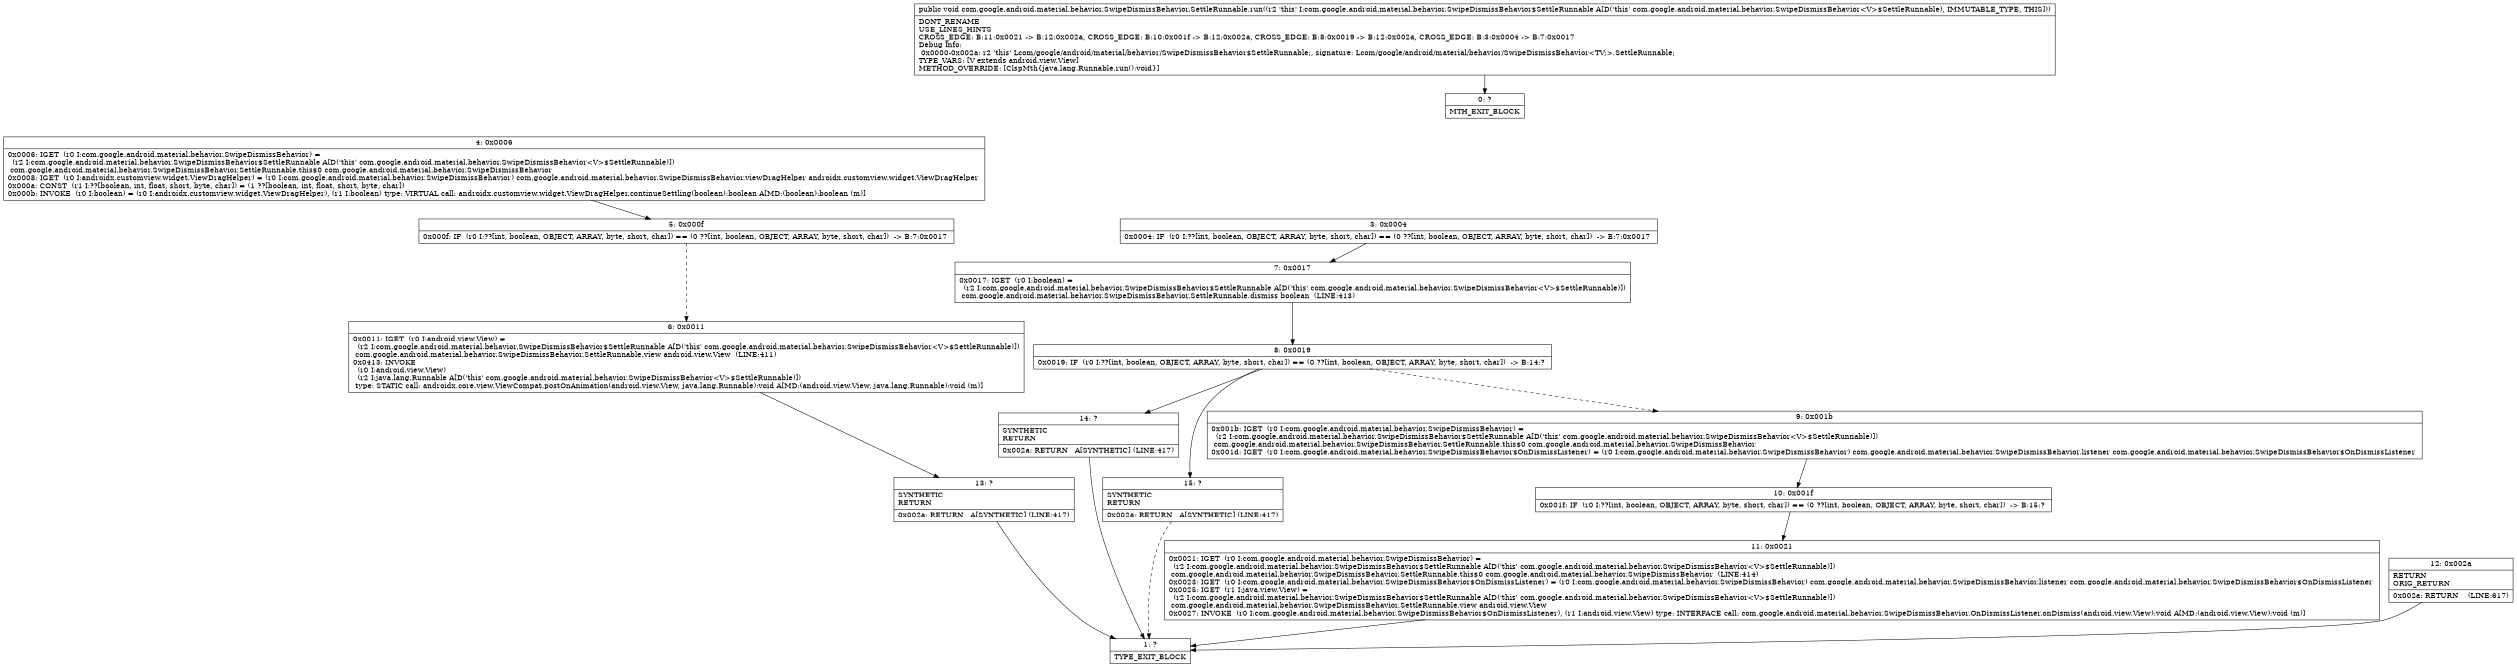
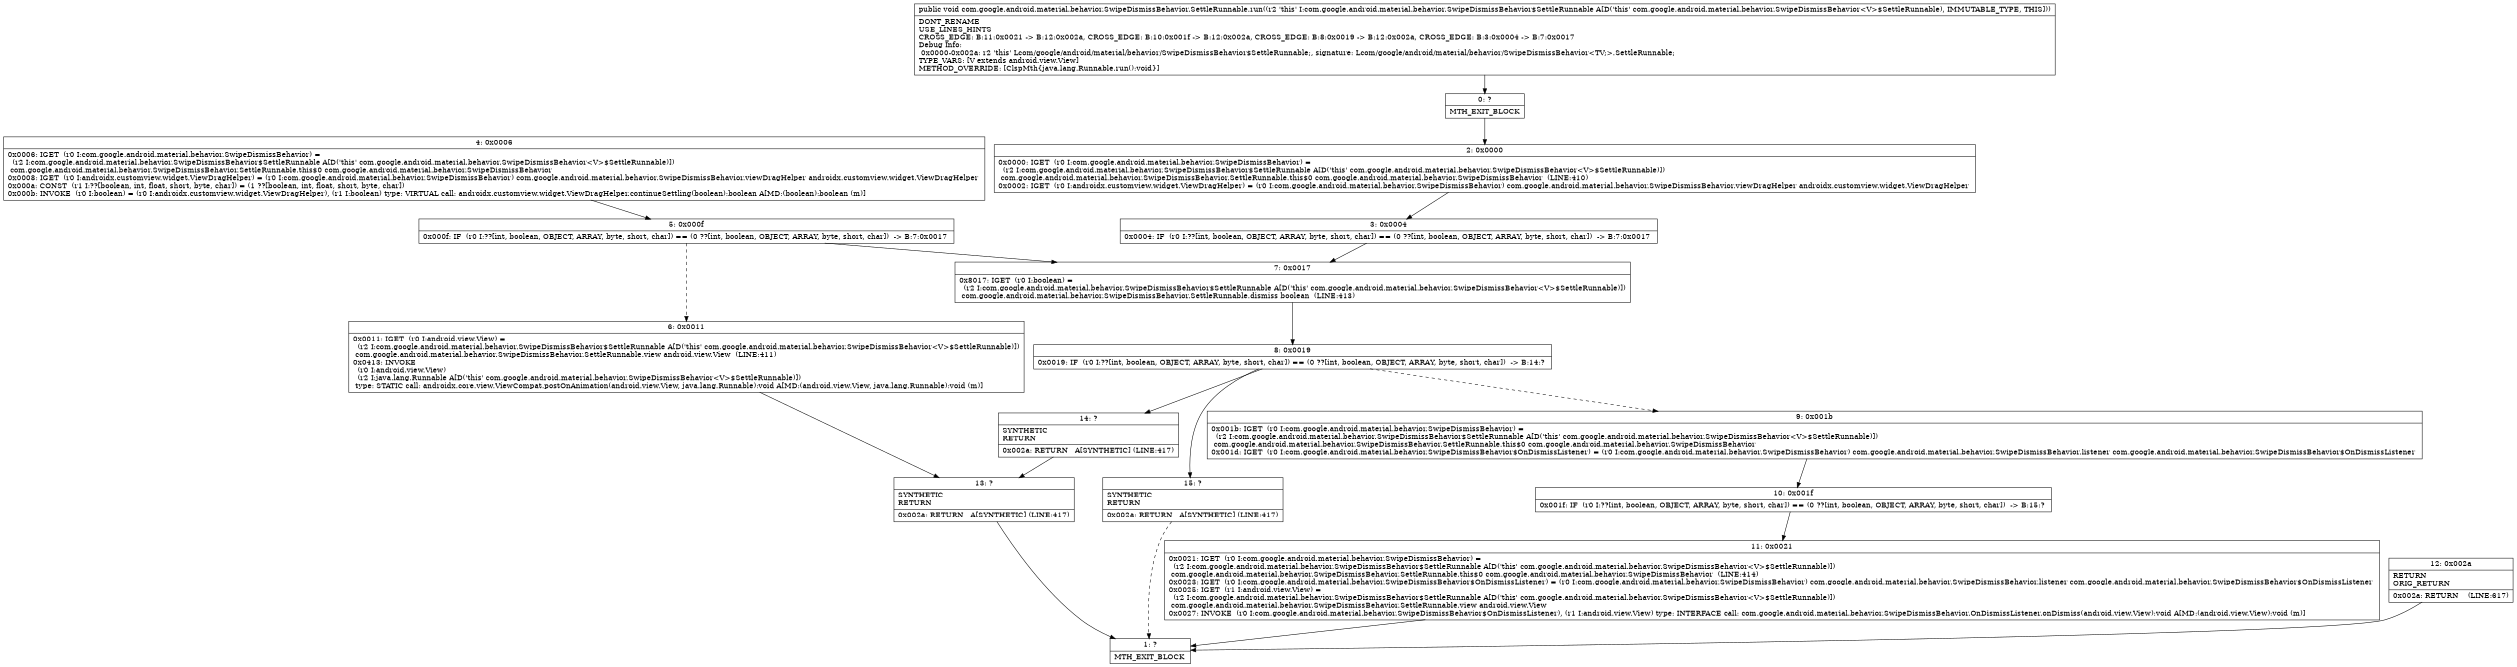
none -> (1485, 169)
none -> (938, 252)
(1018, 280) -> (1018, 280)
(1106, 548) -> (1038, 466)
(1240, 590) -> (1246, 590)
(1150, 657) -> (1150, 657)
